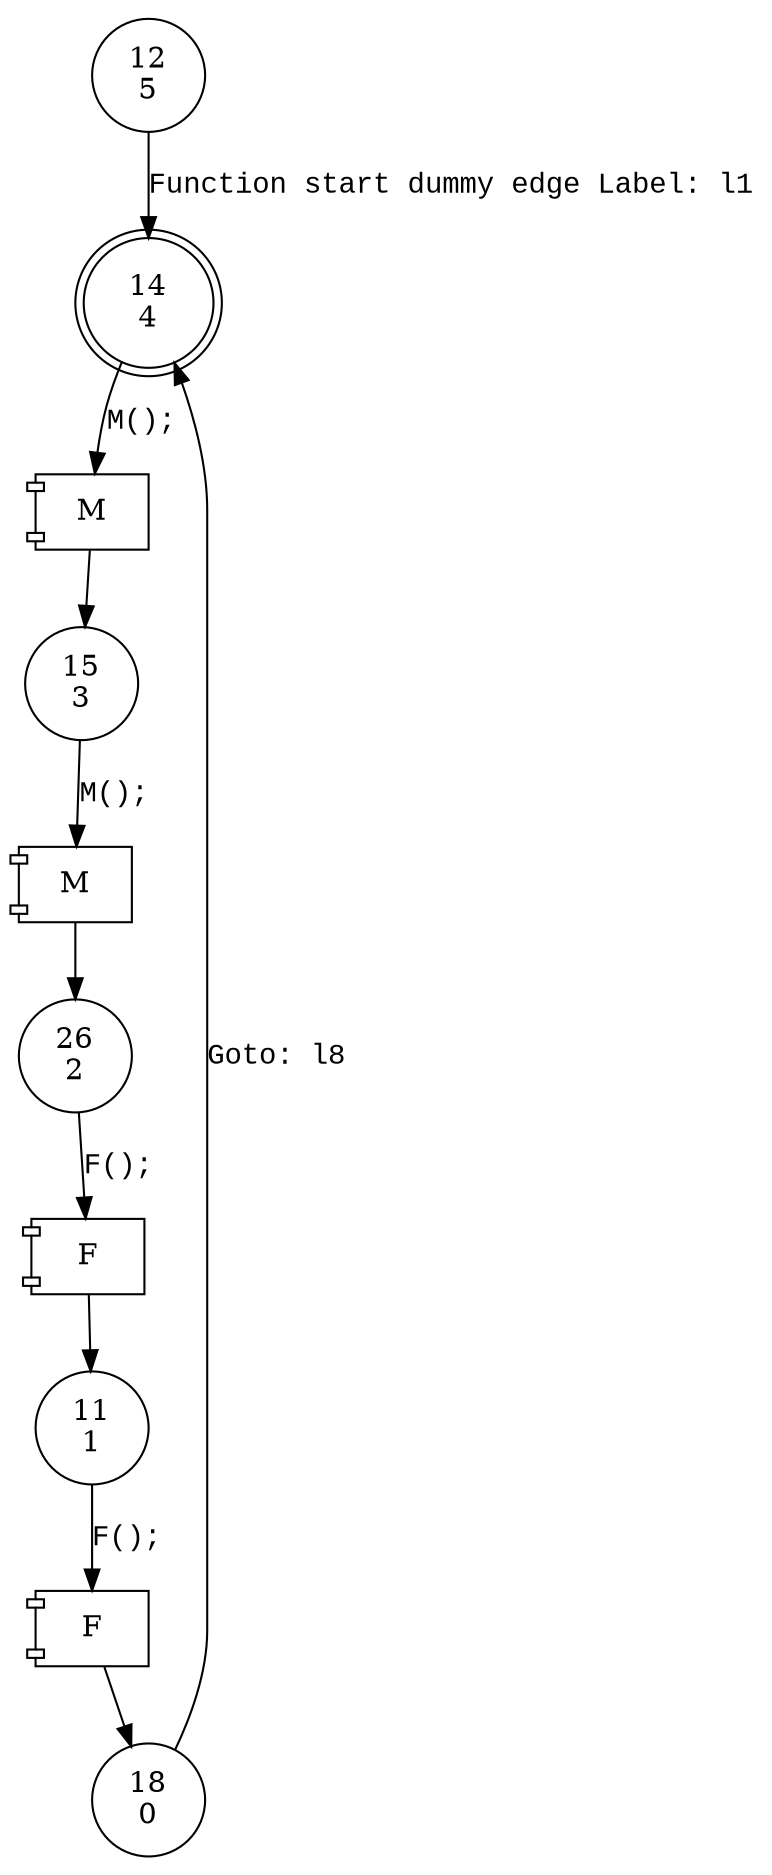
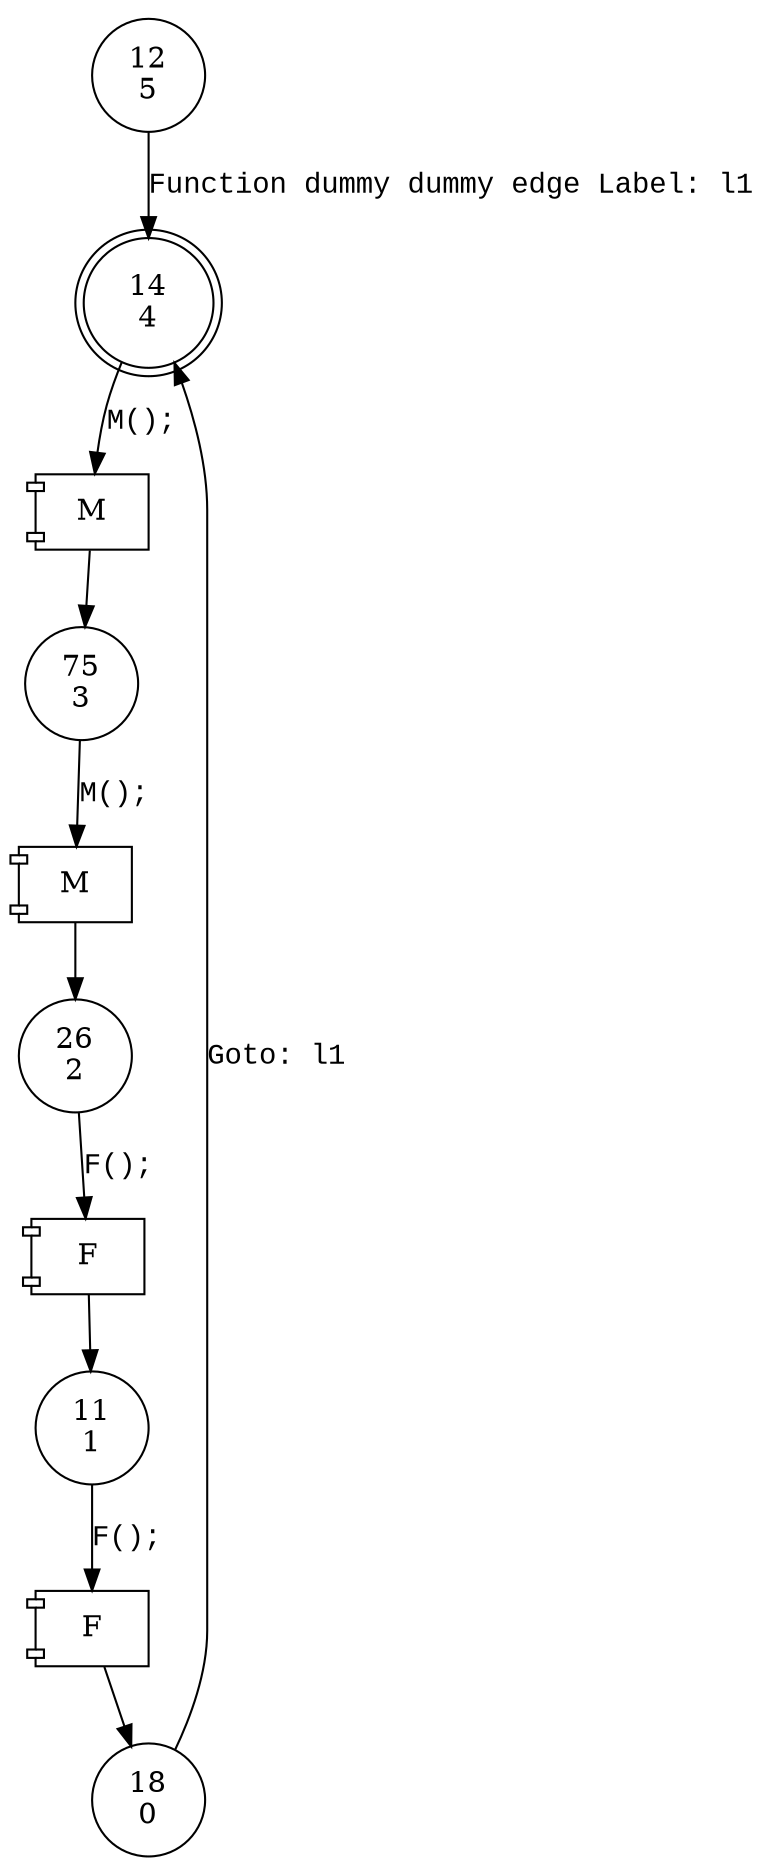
(451, 185) -> (451, 185)
(82, 684) -> (82, 684)
(277, 1056) -> (277, 1056)
